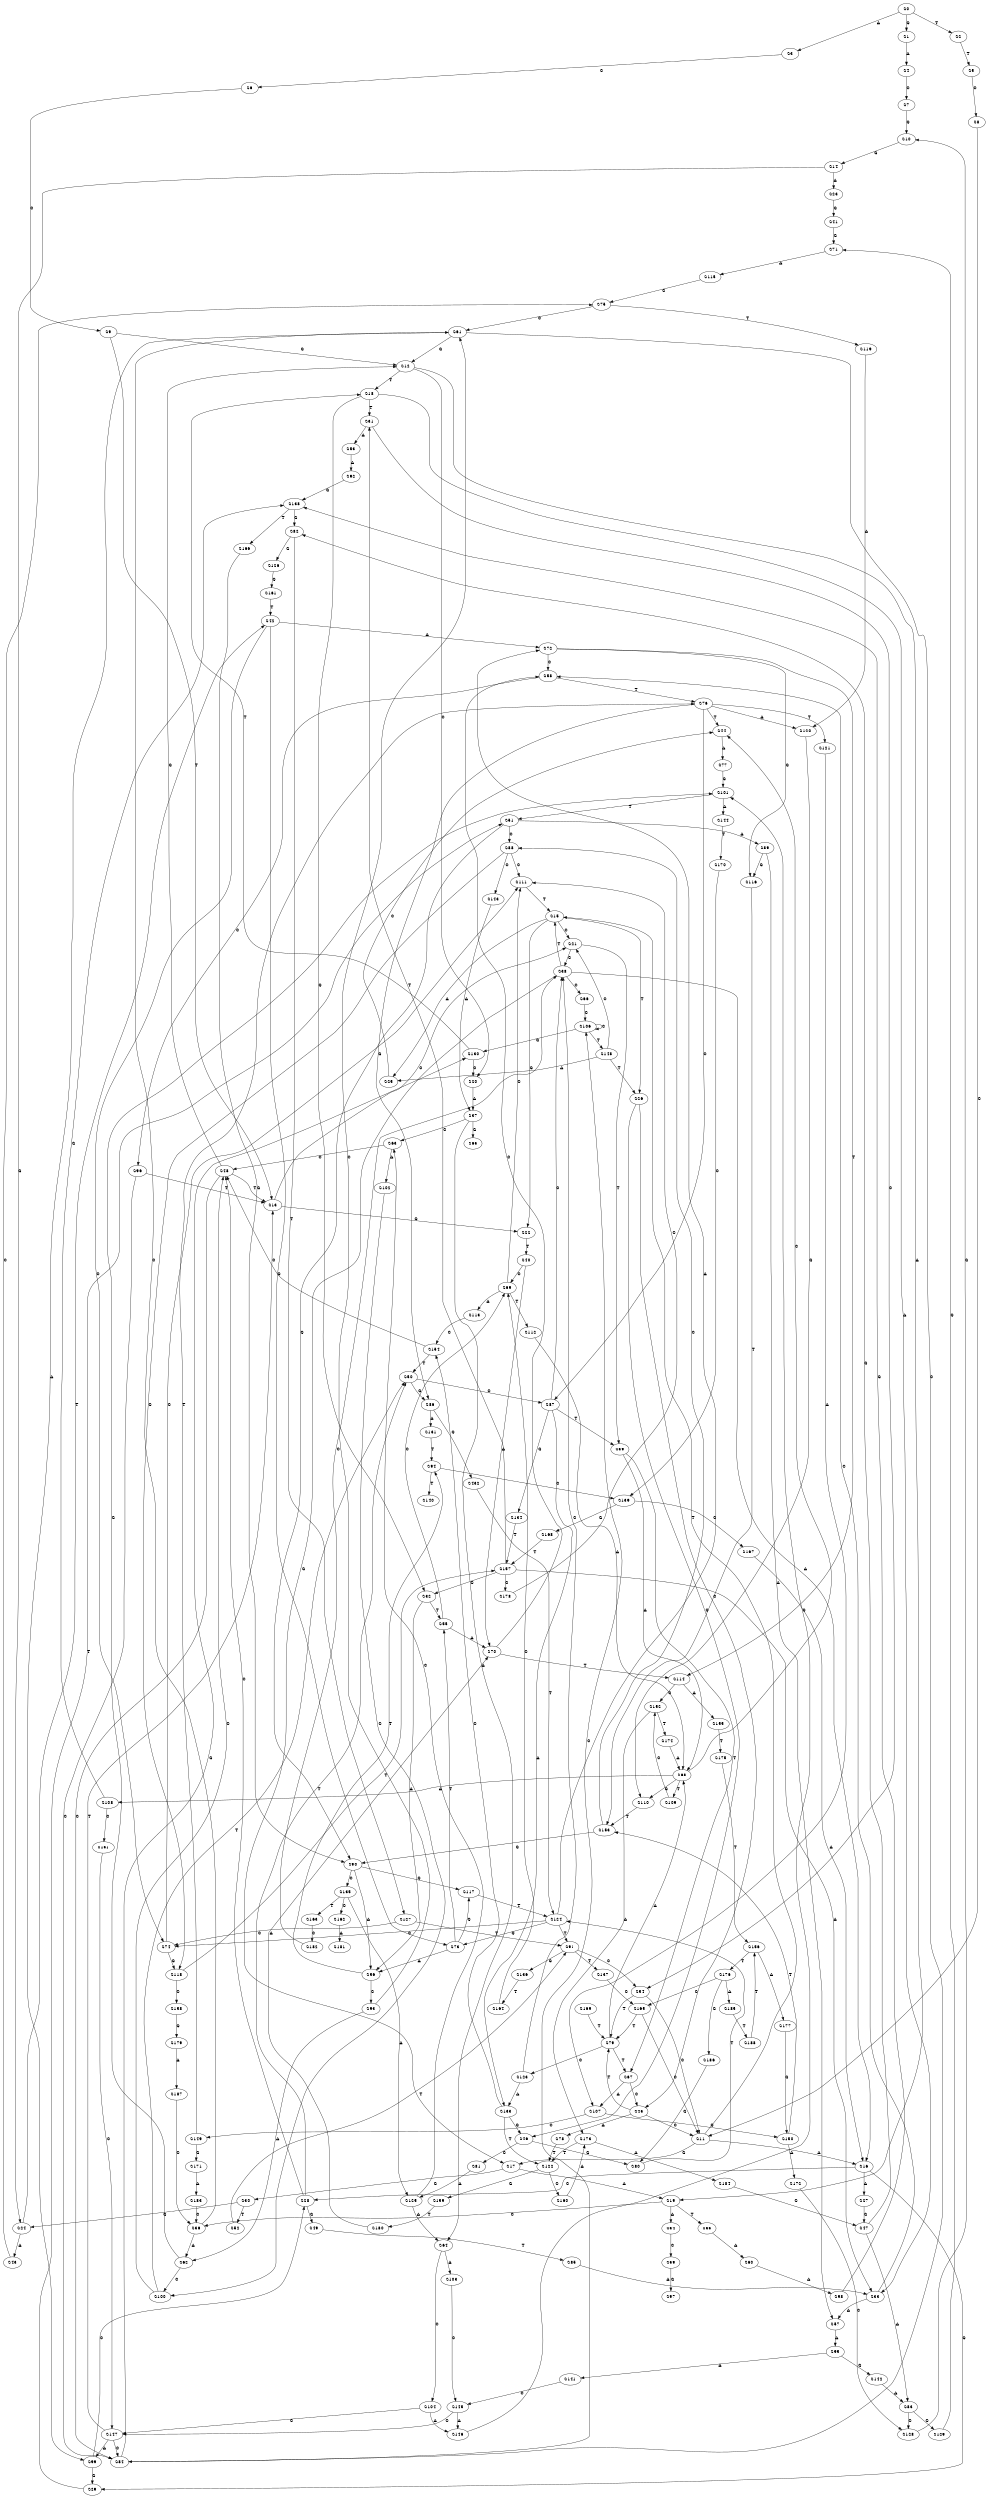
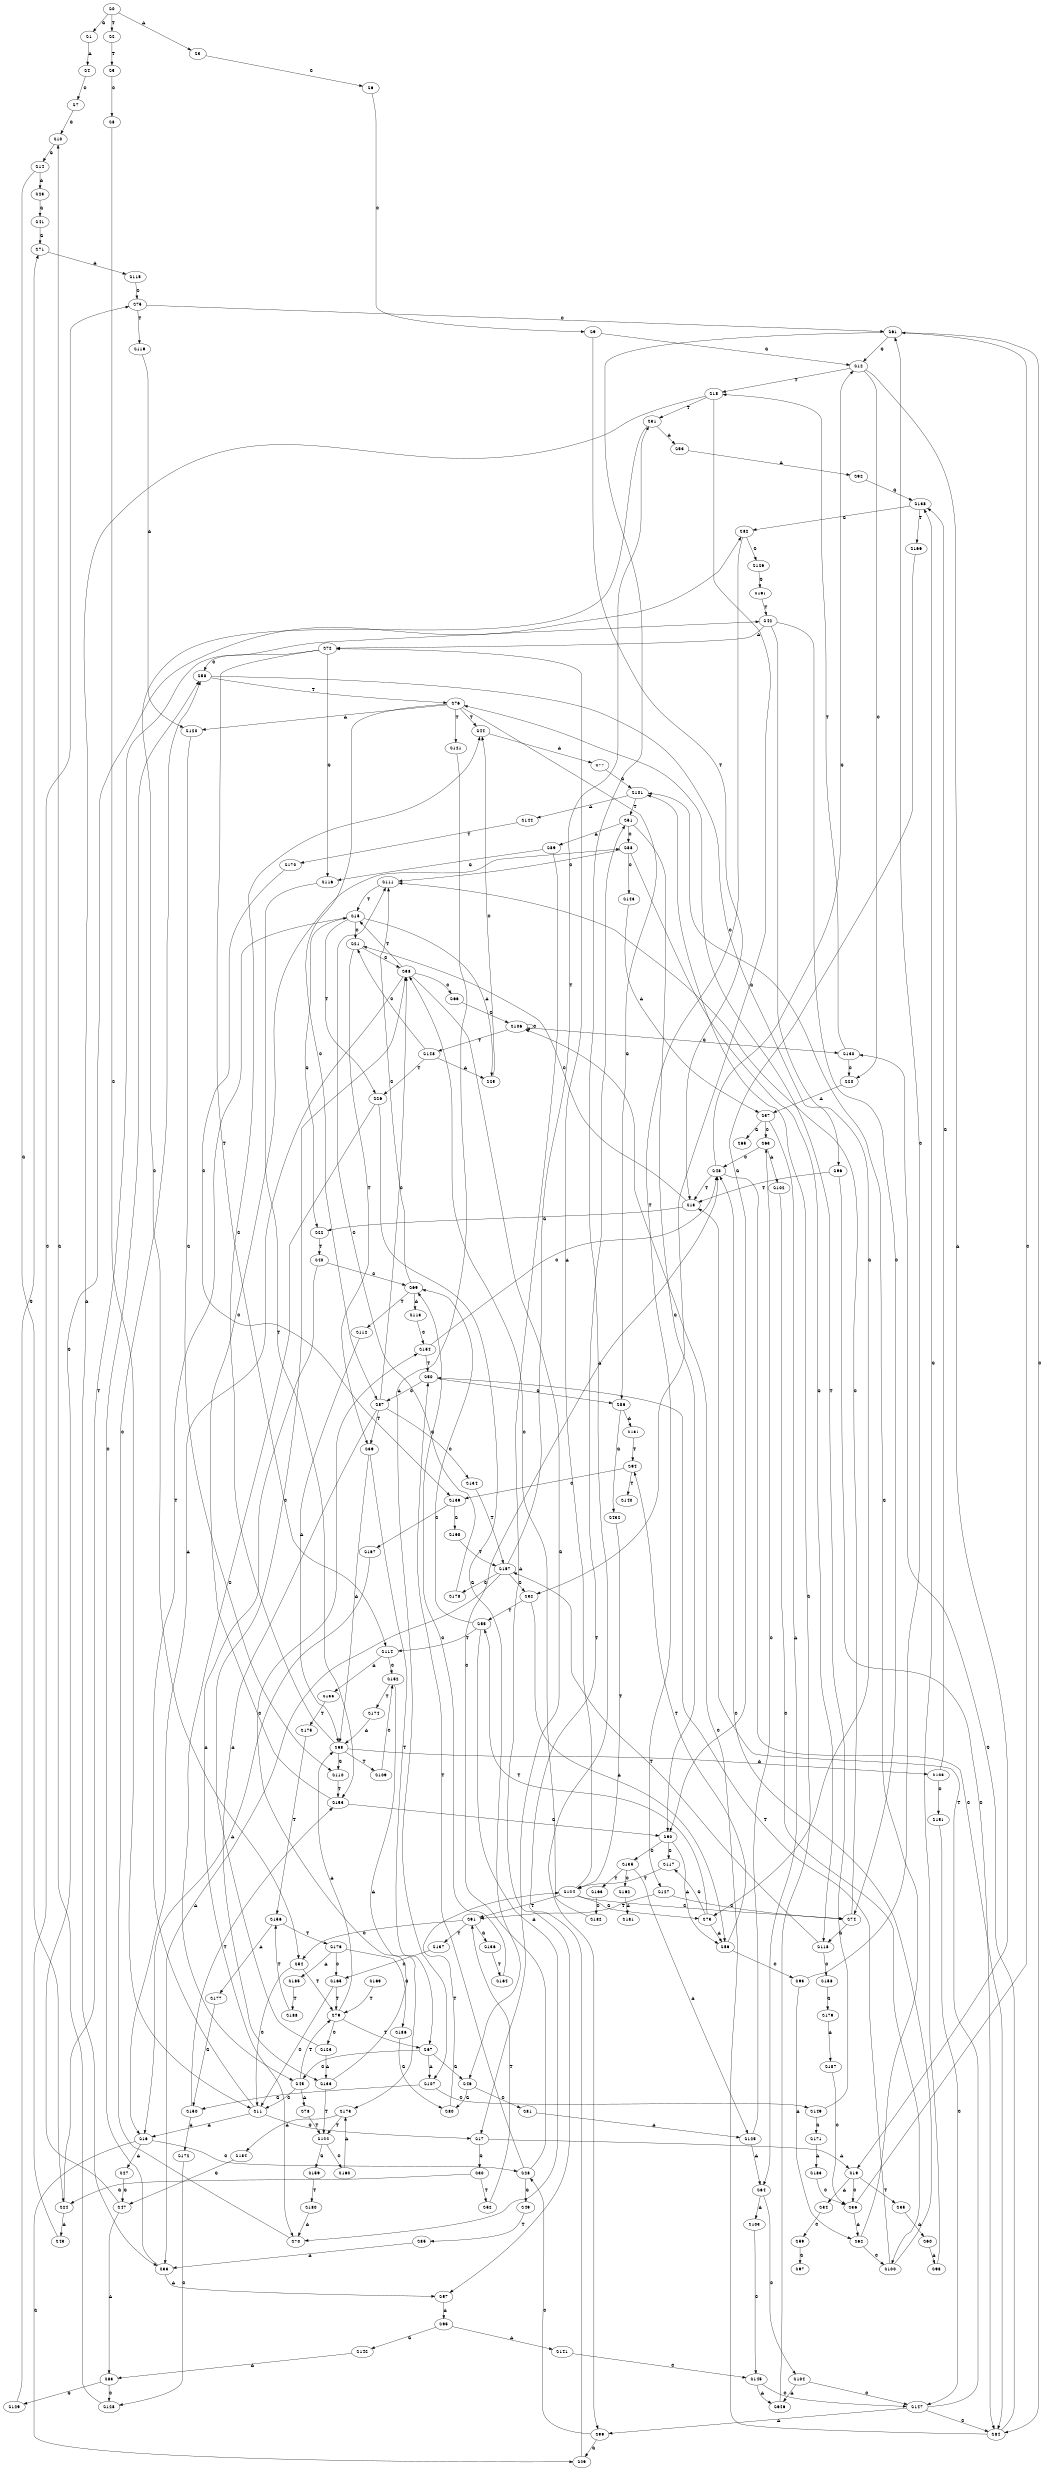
(583, 1667) -> (439, 1645)
(514, 2124) -> (447, 2066)
(458, 2435) -> (780, 2407)
